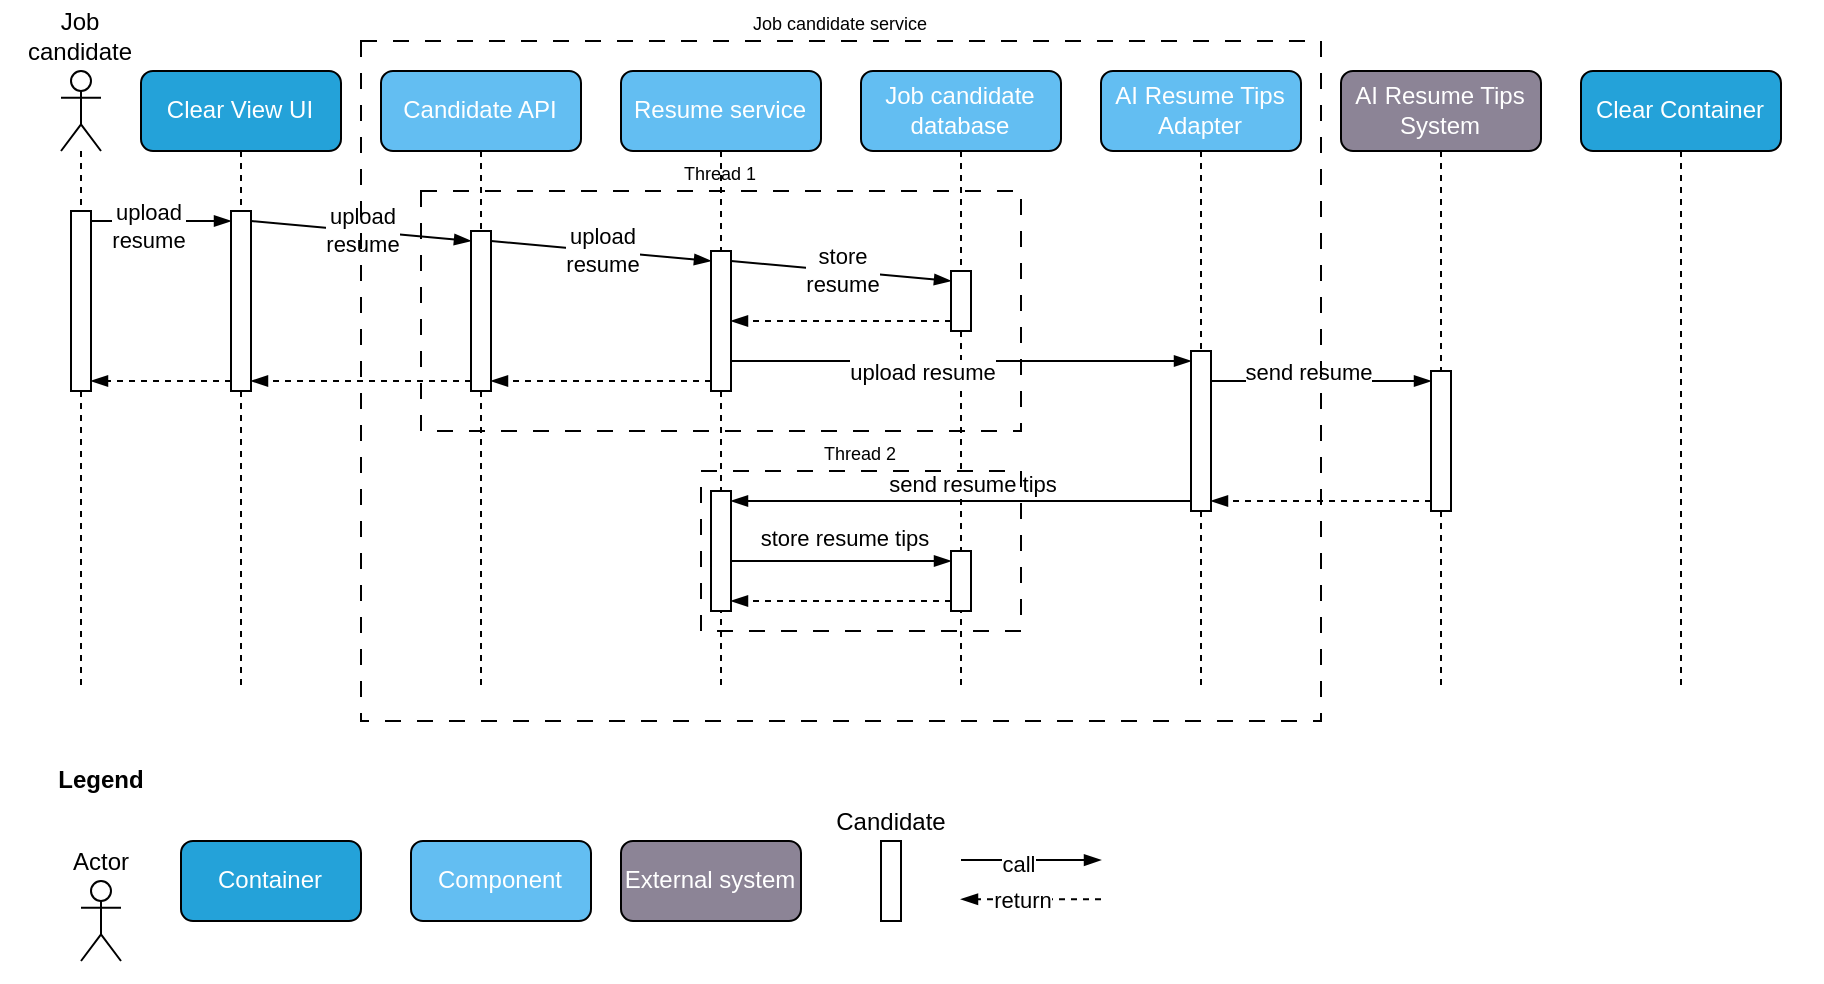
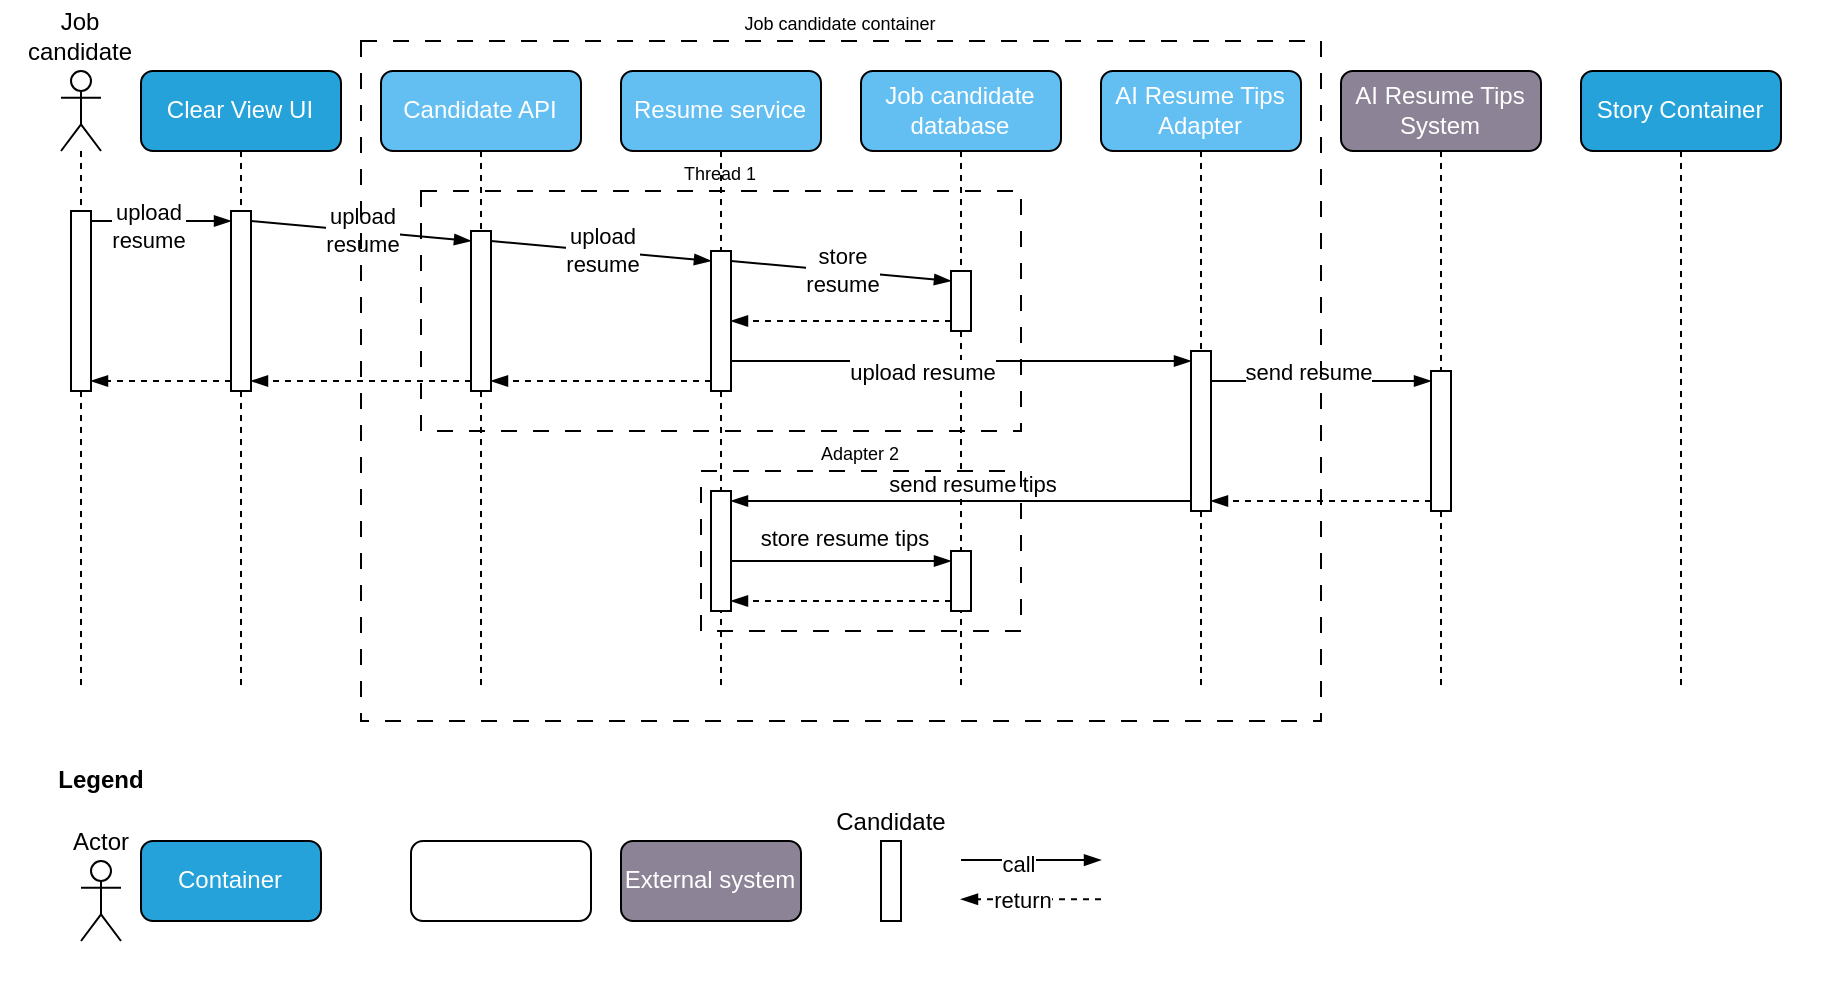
(841, 21) -> (841, 21)
(1681, 111) -> (1681, 111)
(861, 451) -> (861, 451)
(271, 881) -> (231, 881)
(501, 881) -> (501, 881)
(101, 921) -> (101, 901)
